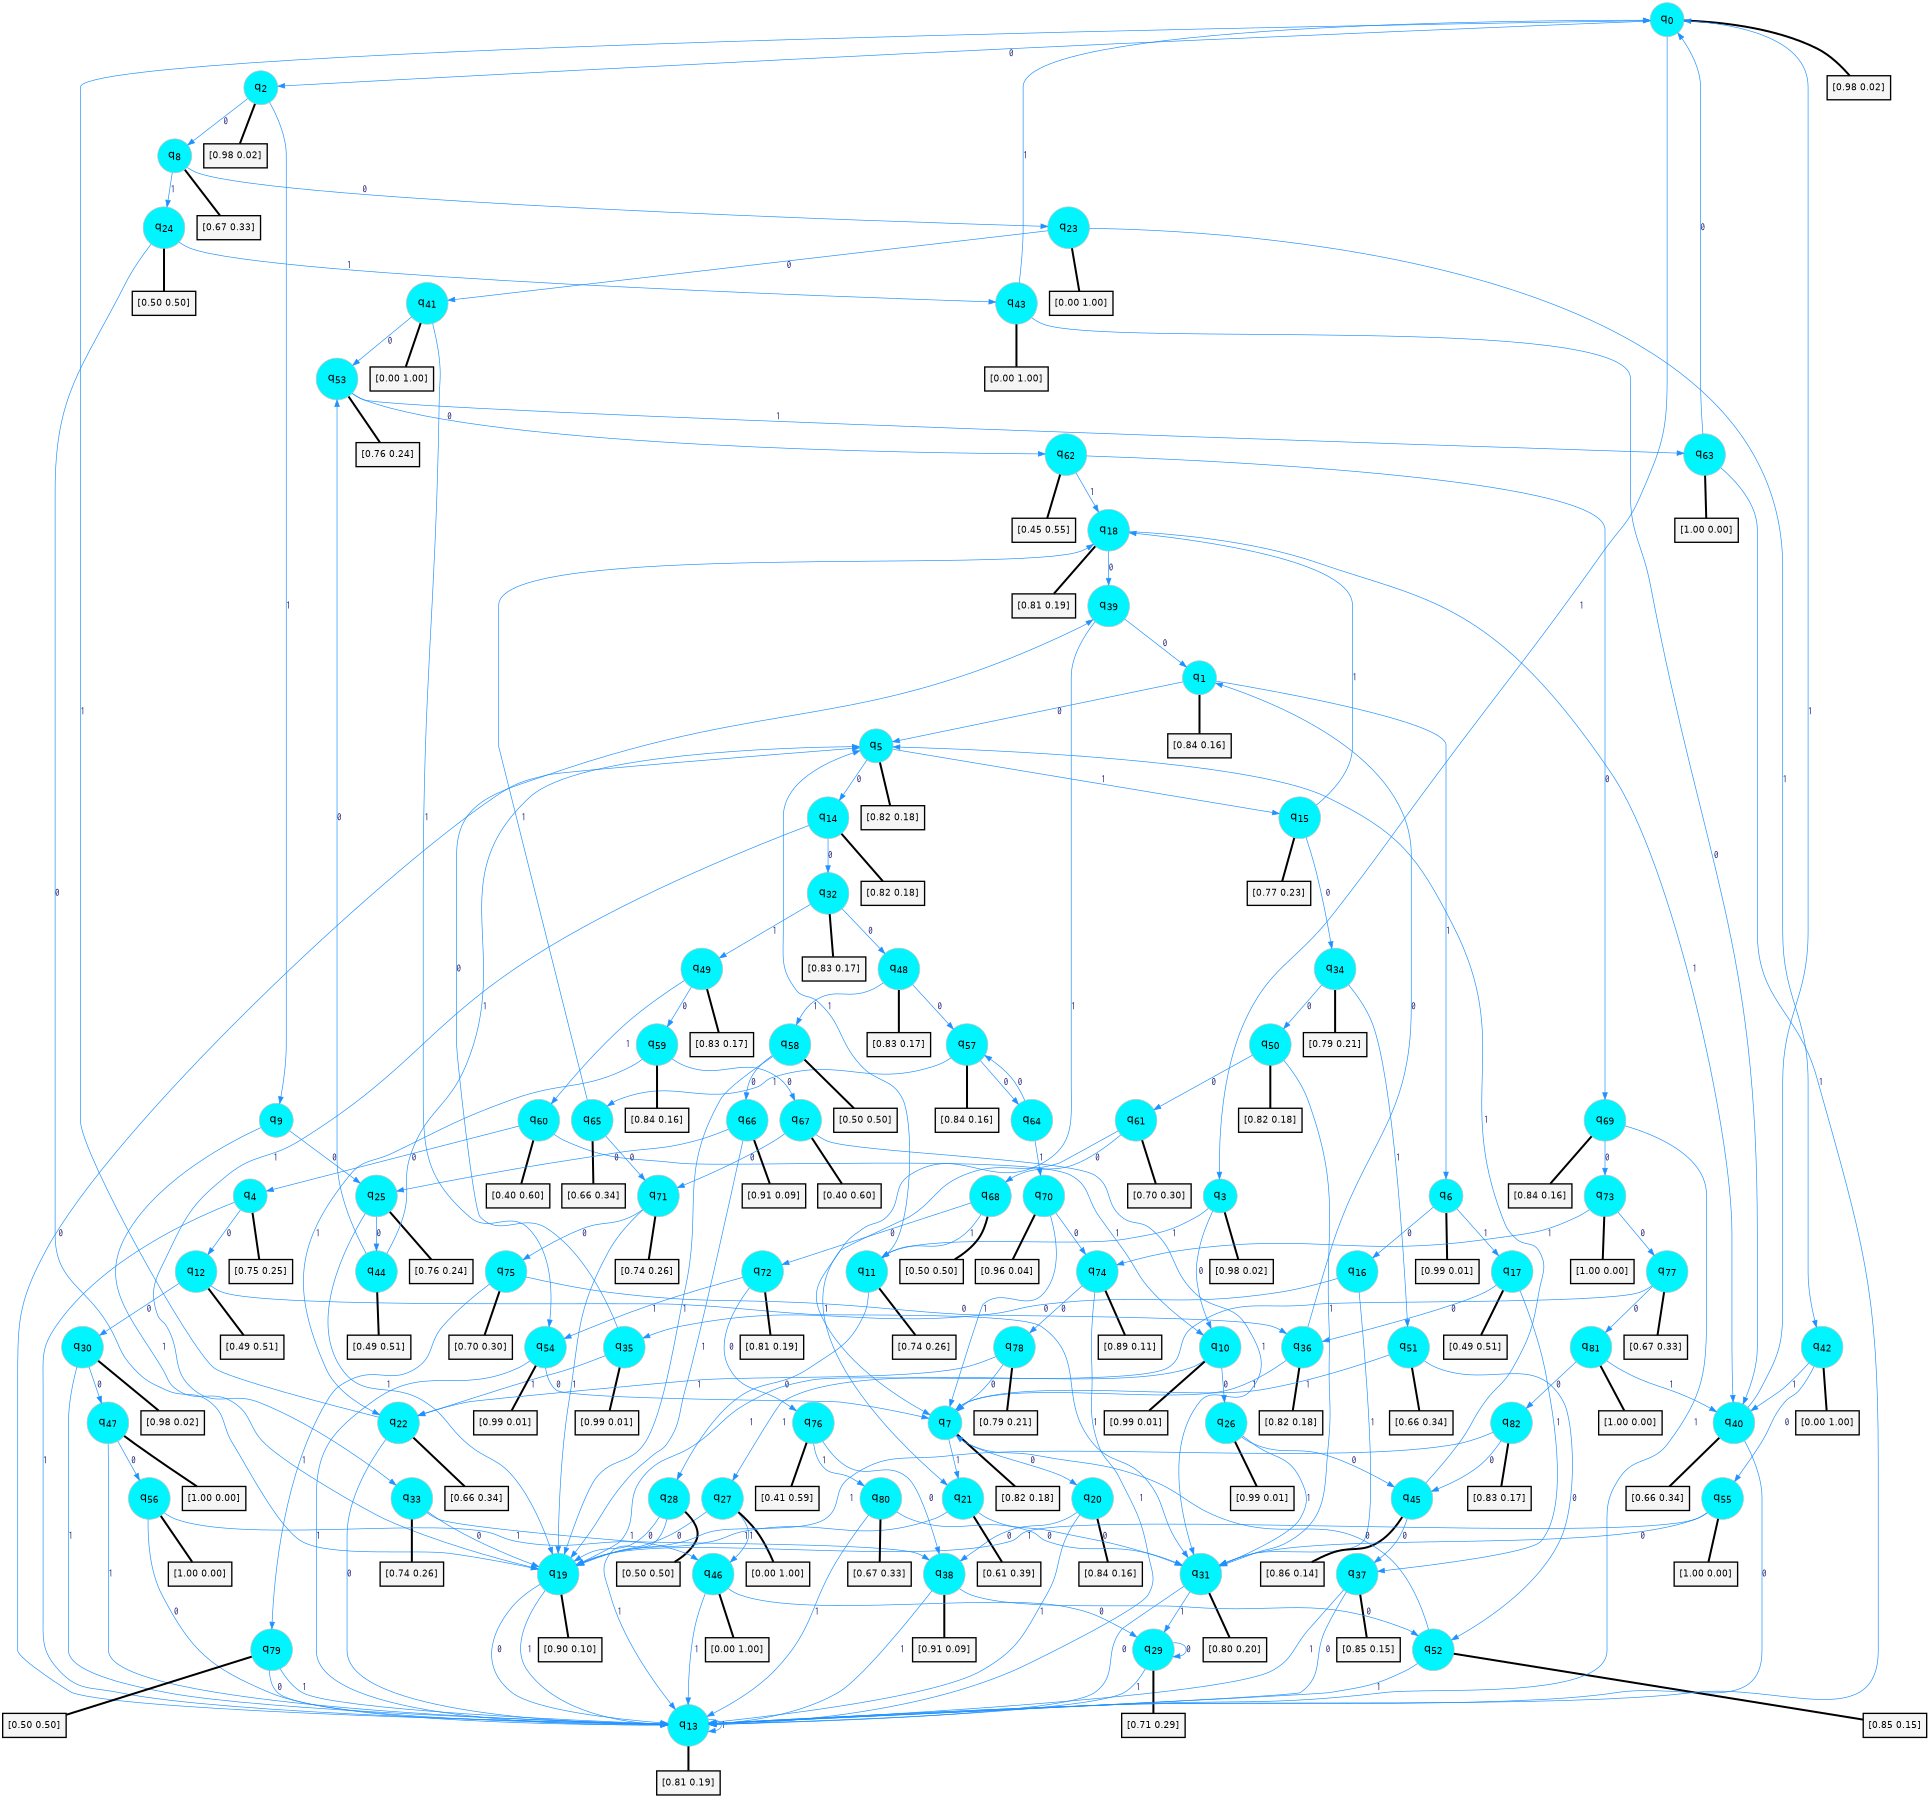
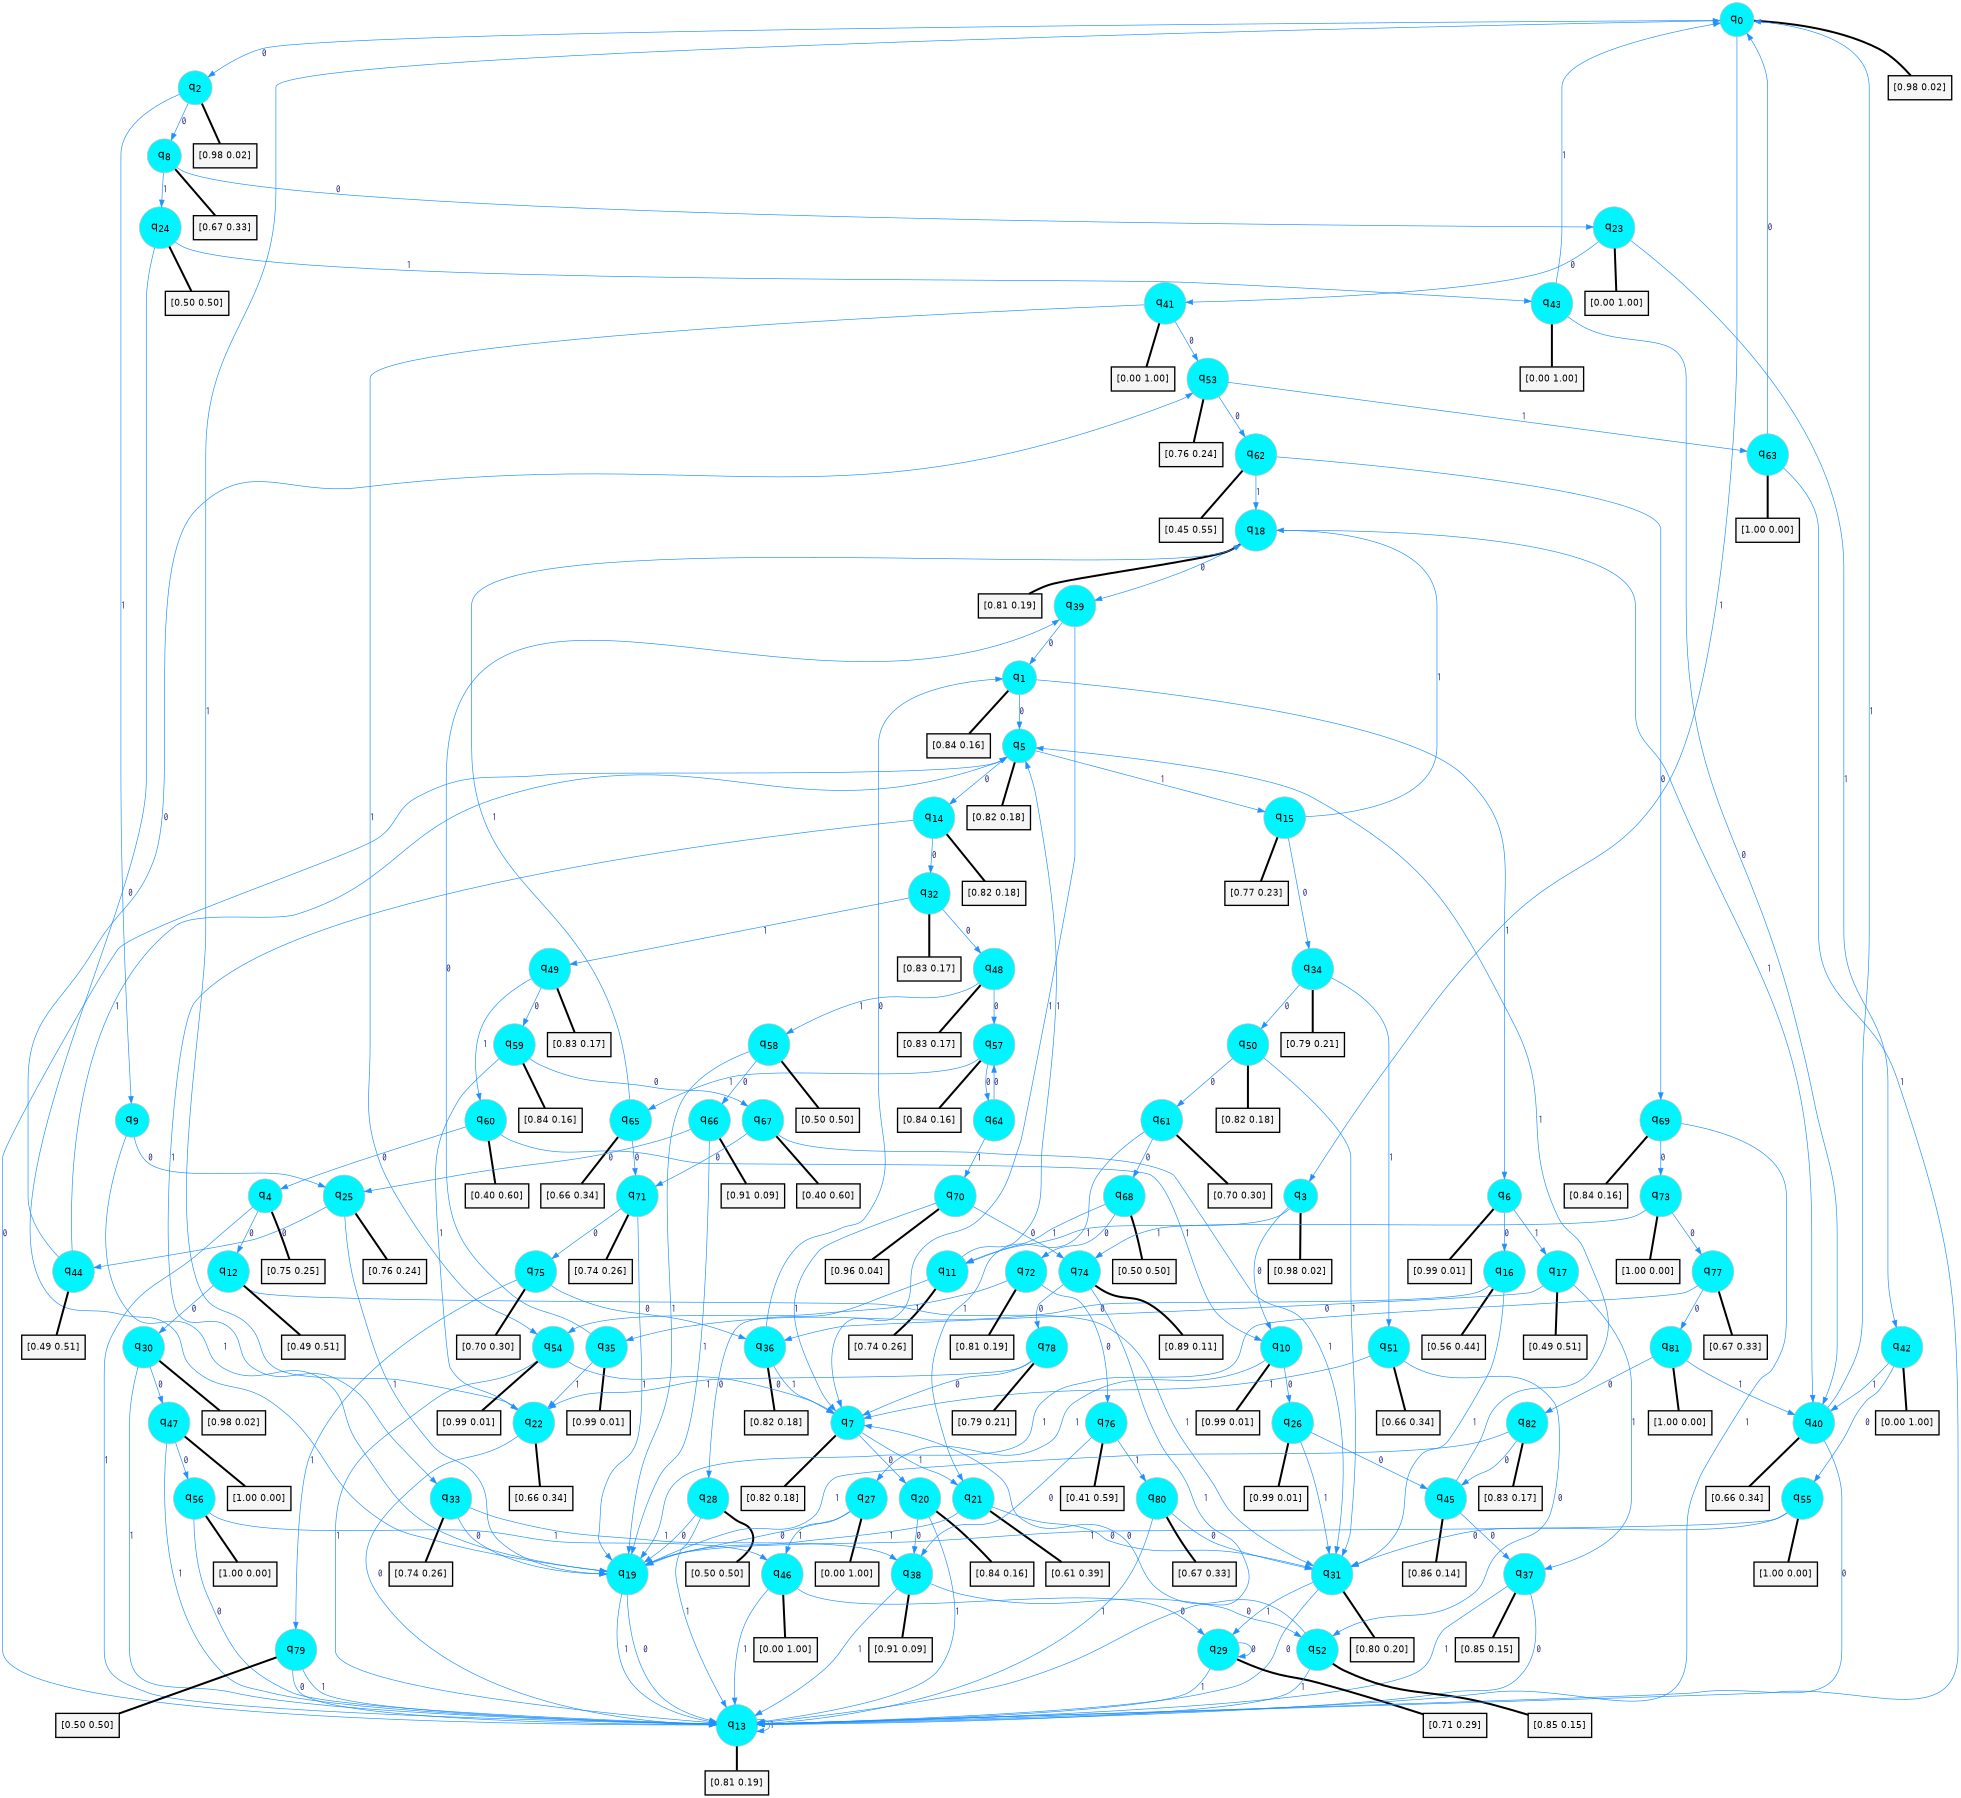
none -> (1454, 1347)
(570, 1650) -> none
